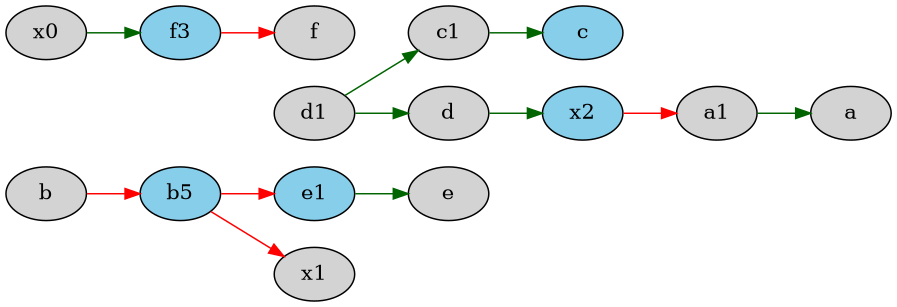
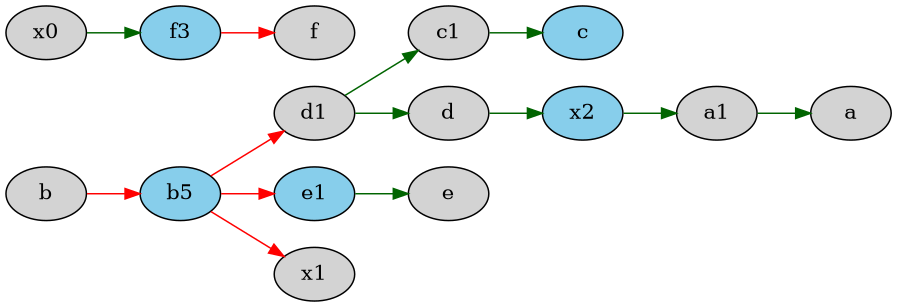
(642, 113) -> (642, 113)
none -> (241, 157)
